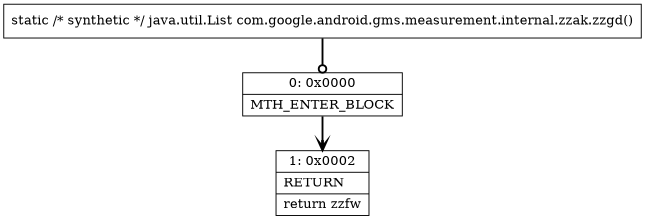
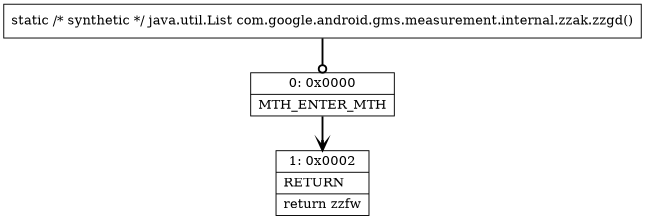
(323, 105) -> (323, 105)
